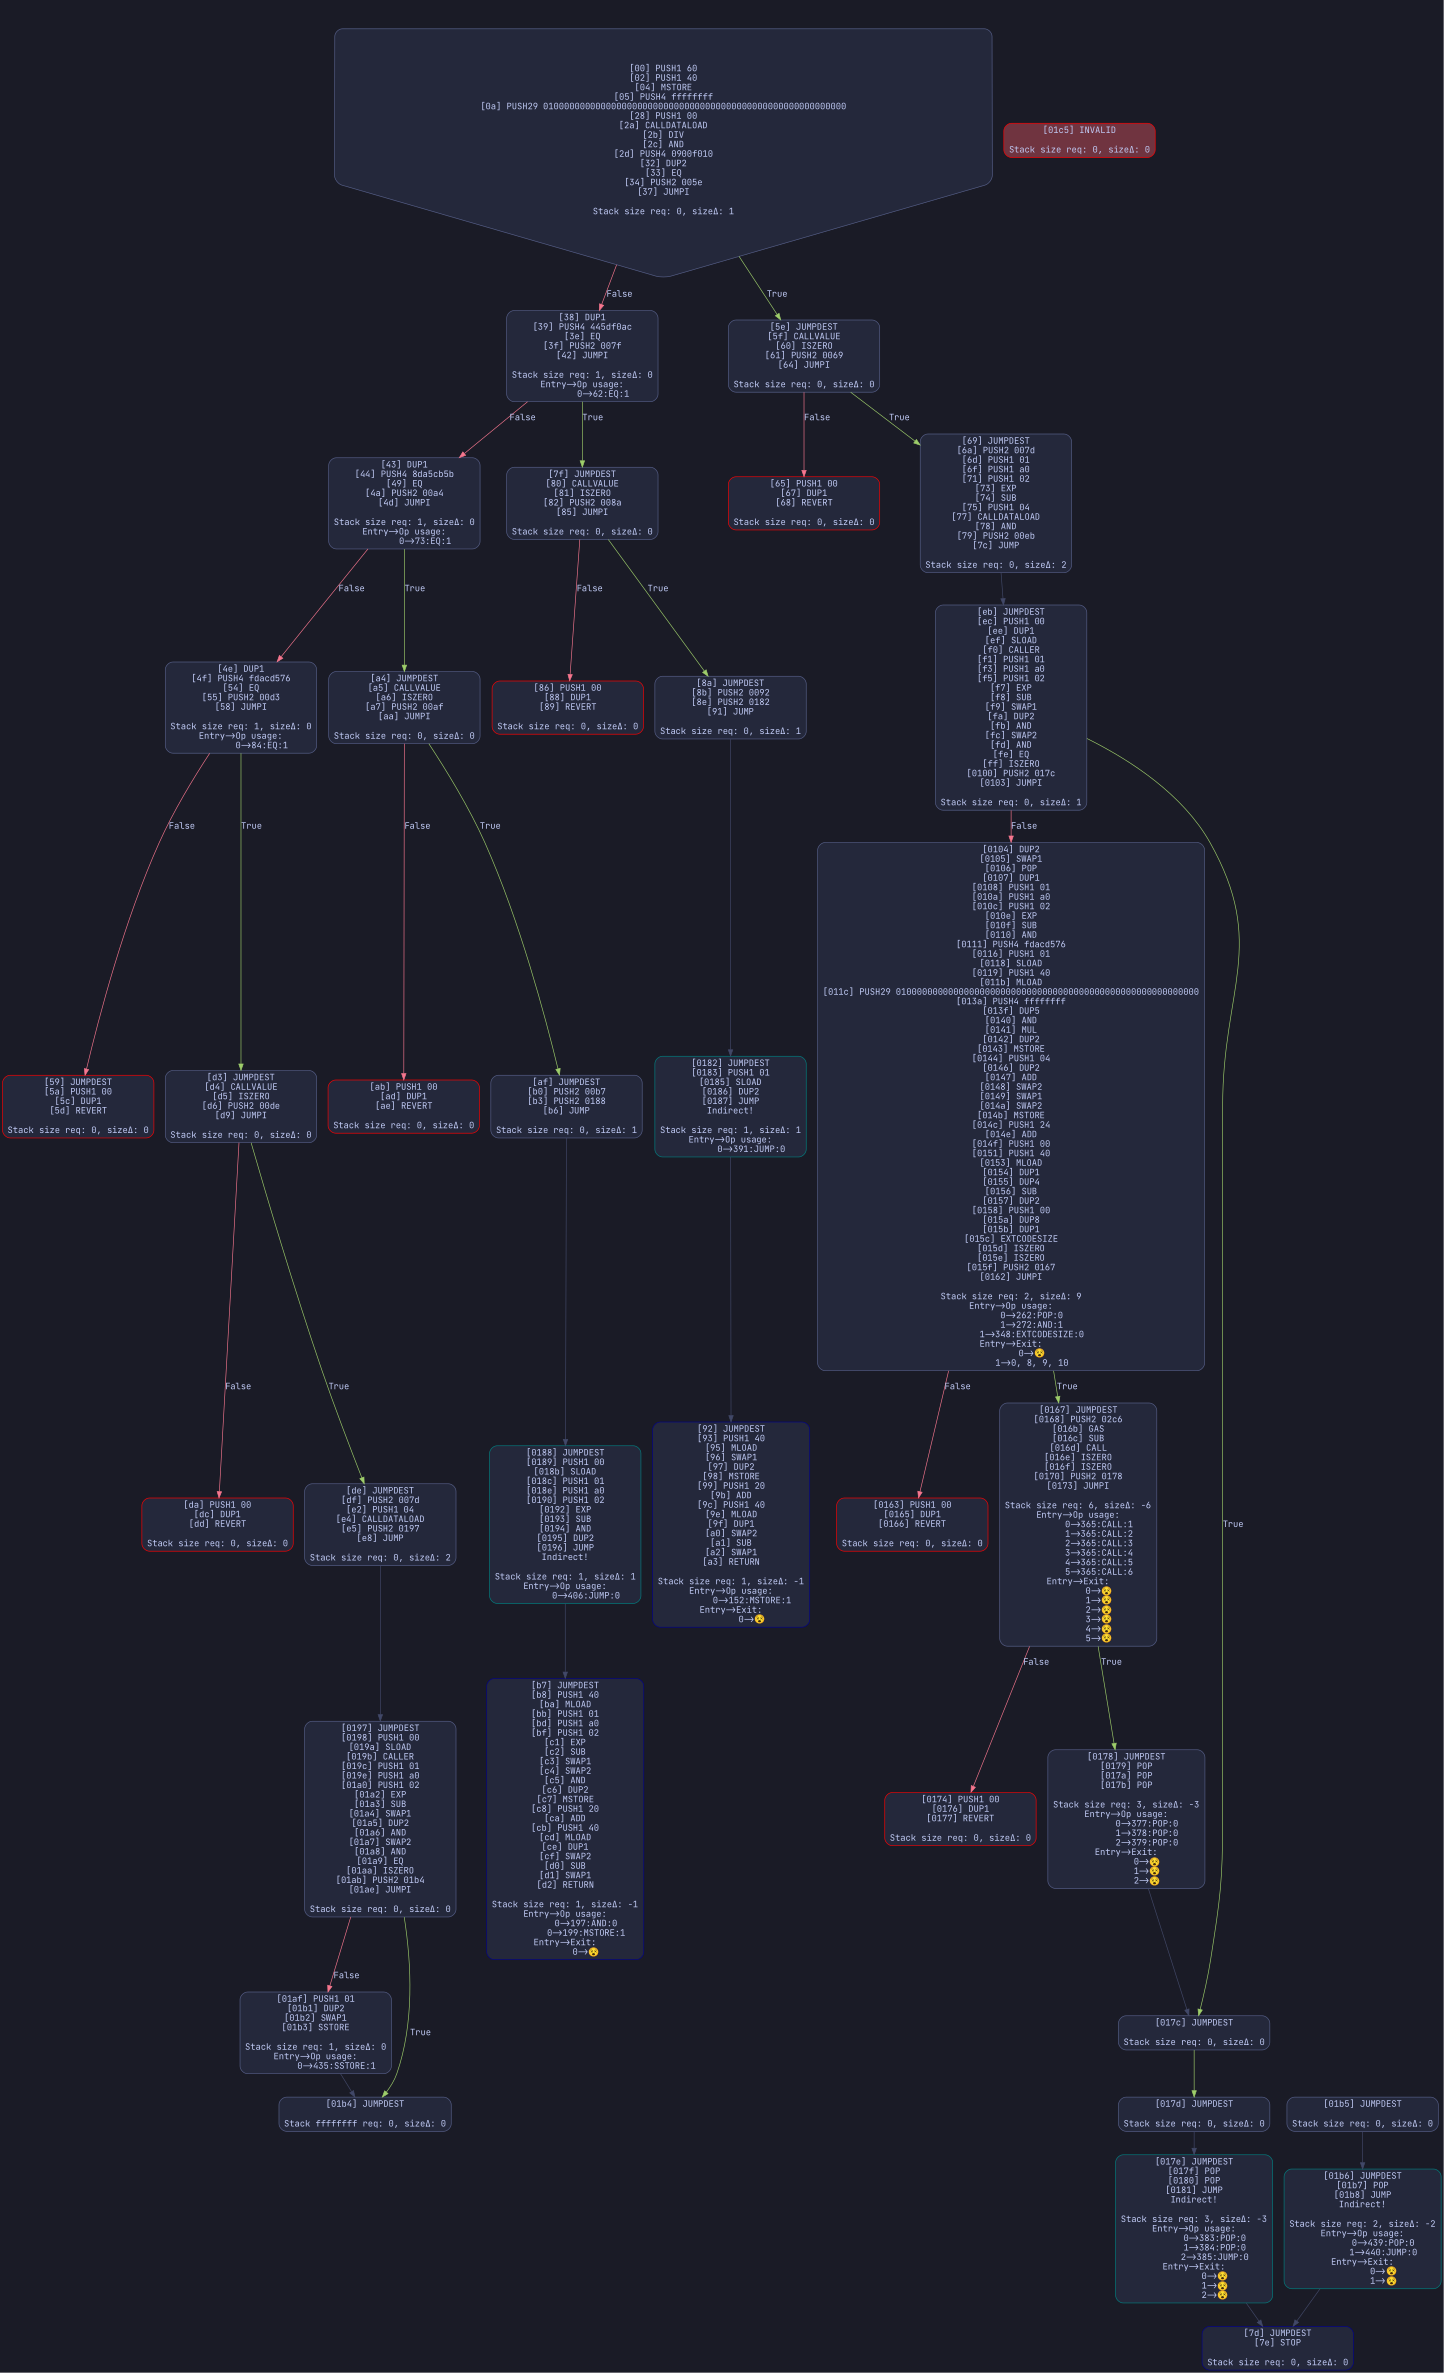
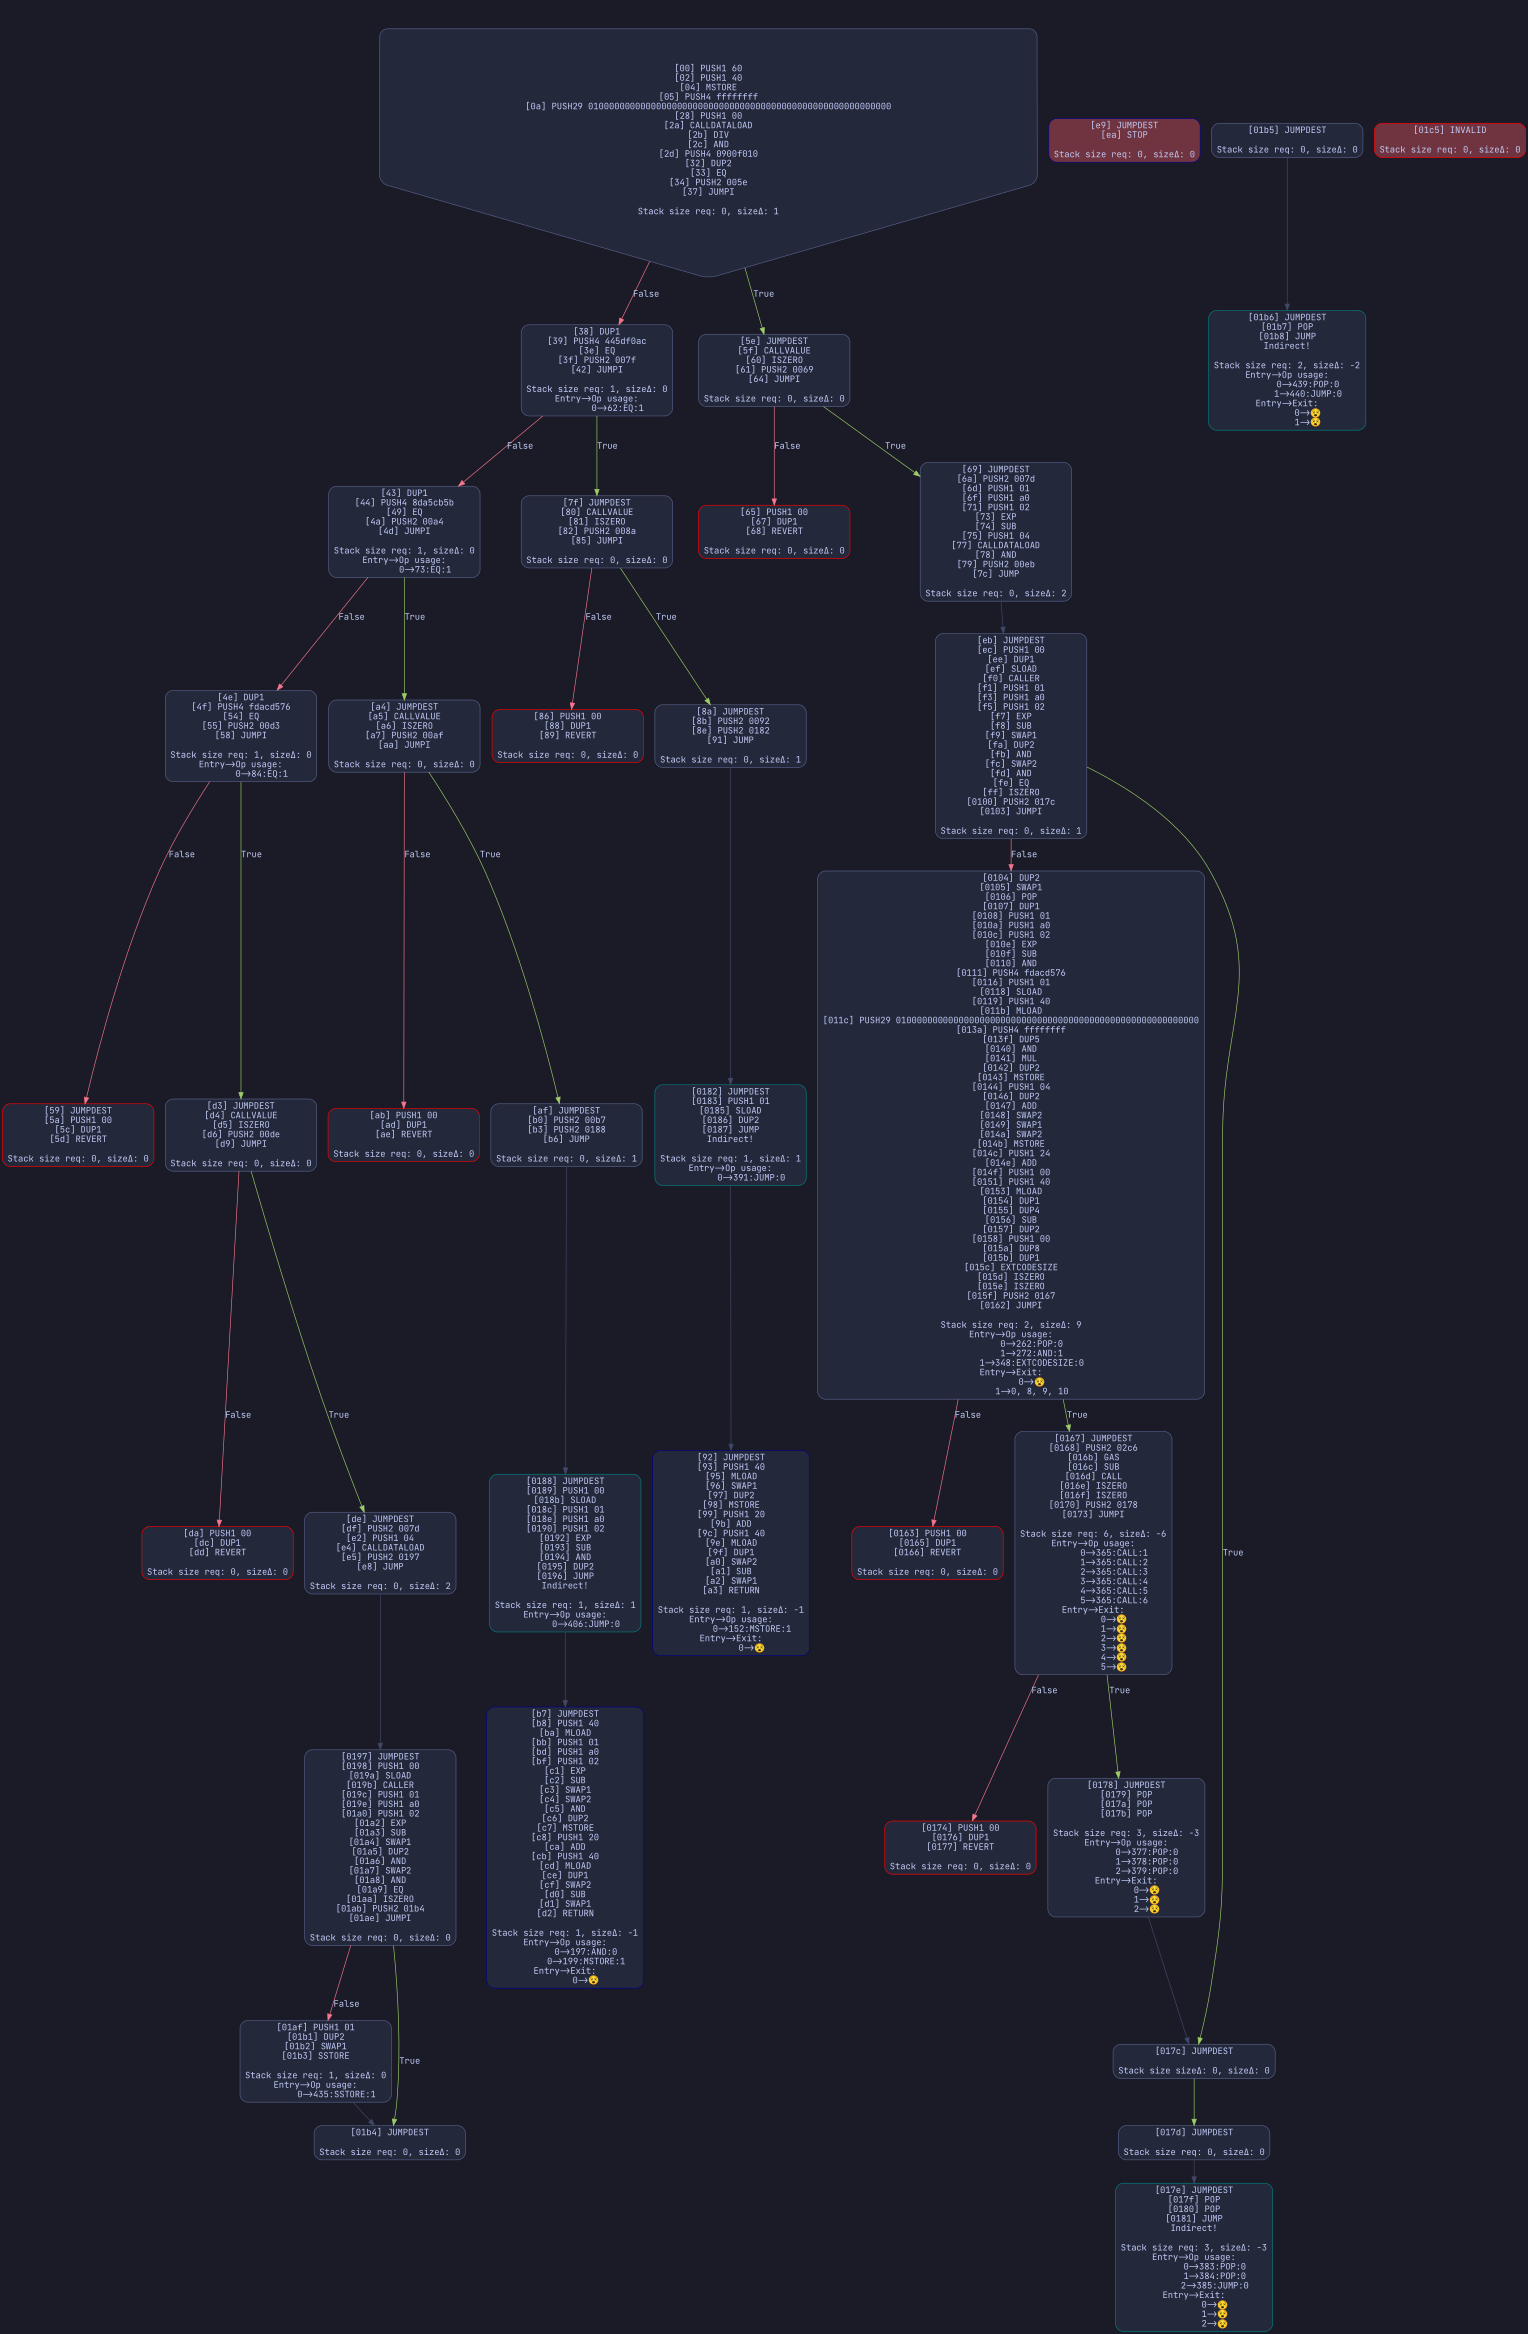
none -> (1124, 140)
(1194, 2033) -> (1194, 2061)
(365, 2114) -> (390, 2143)
(1278, 2348) -> none
